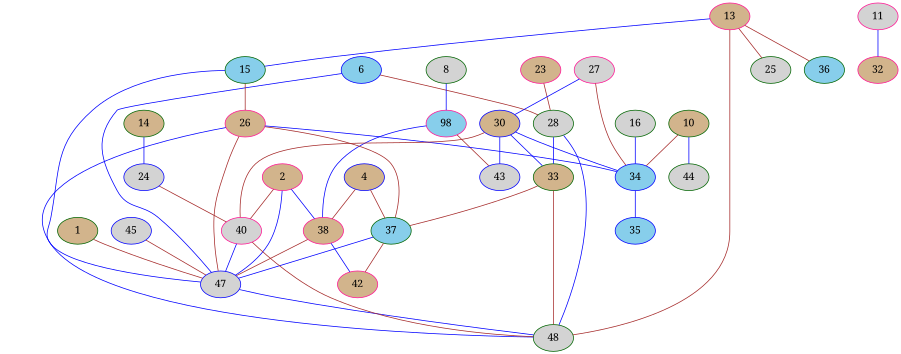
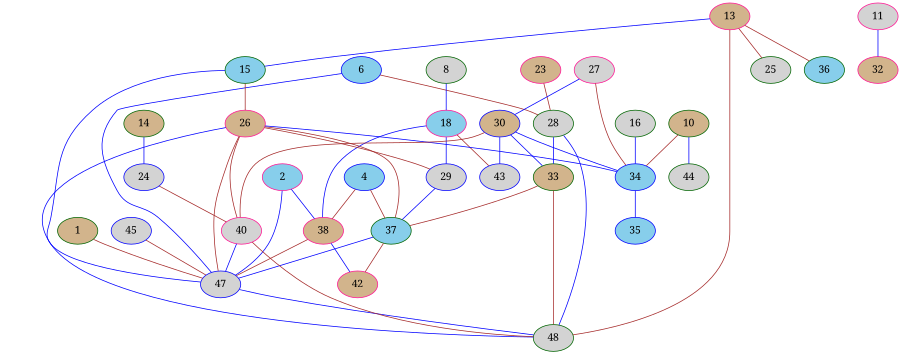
(446, 124) -> (446, 124)
(282, 177) -> (282, 177)
(364, 177) -> (364, 177)
none -> (446, 177)
(262, 204) -> (230, 177)
